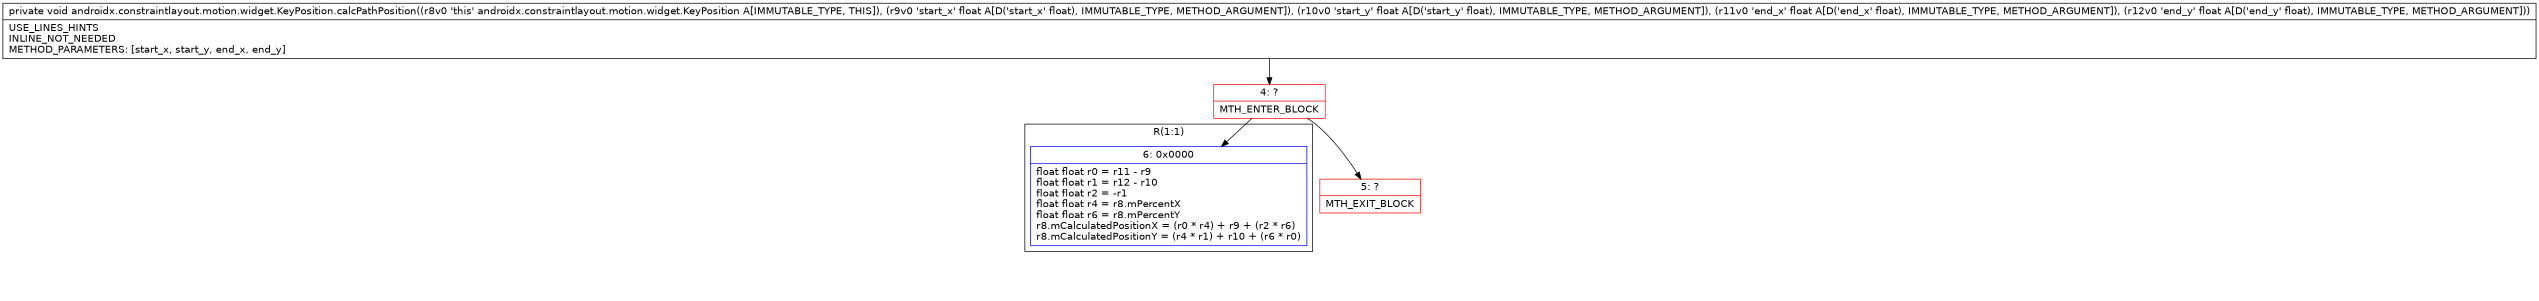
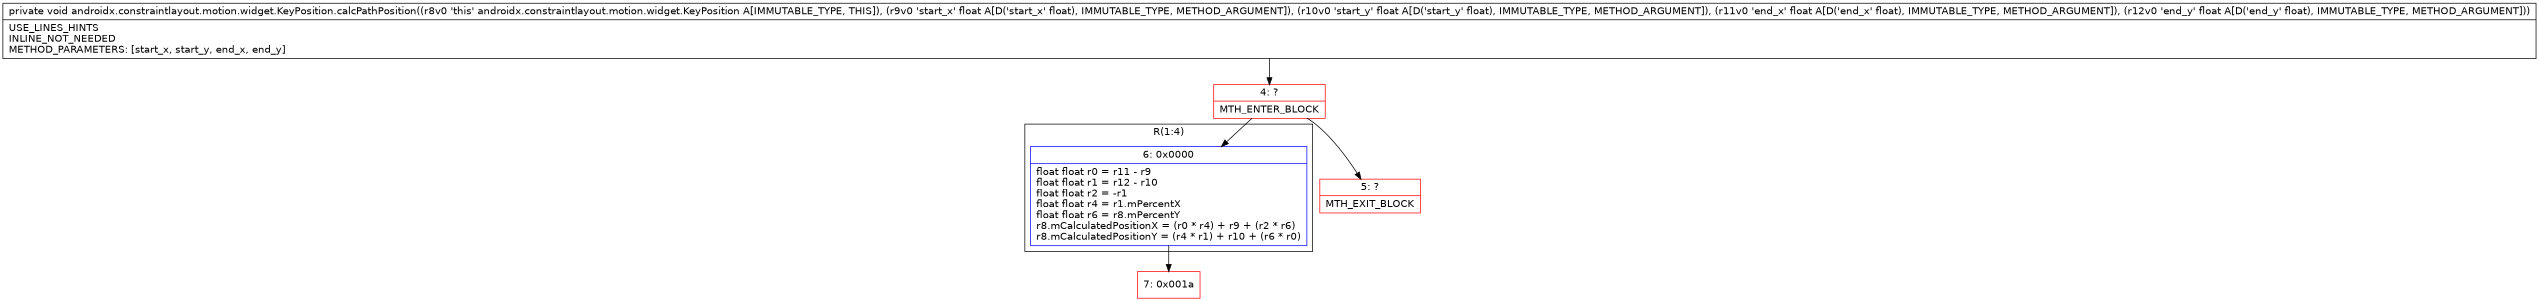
(1169, 132) -> (1169, 132)
(1109, 204) -> (1109, 204)
none -> (1169, 285)
